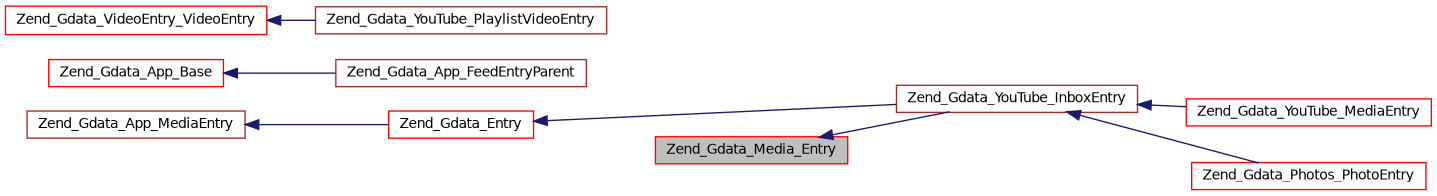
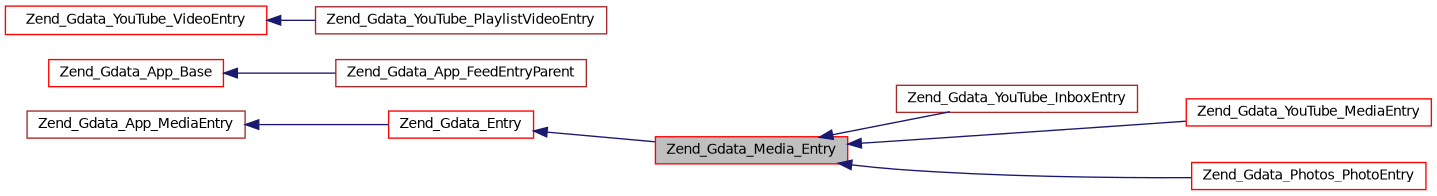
(136, 20) -> (136, 20)
(1169, 106) -> (1024, 132)
(722, 113) -> (601, 137)
(1170, 139) -> (1021, 176)
